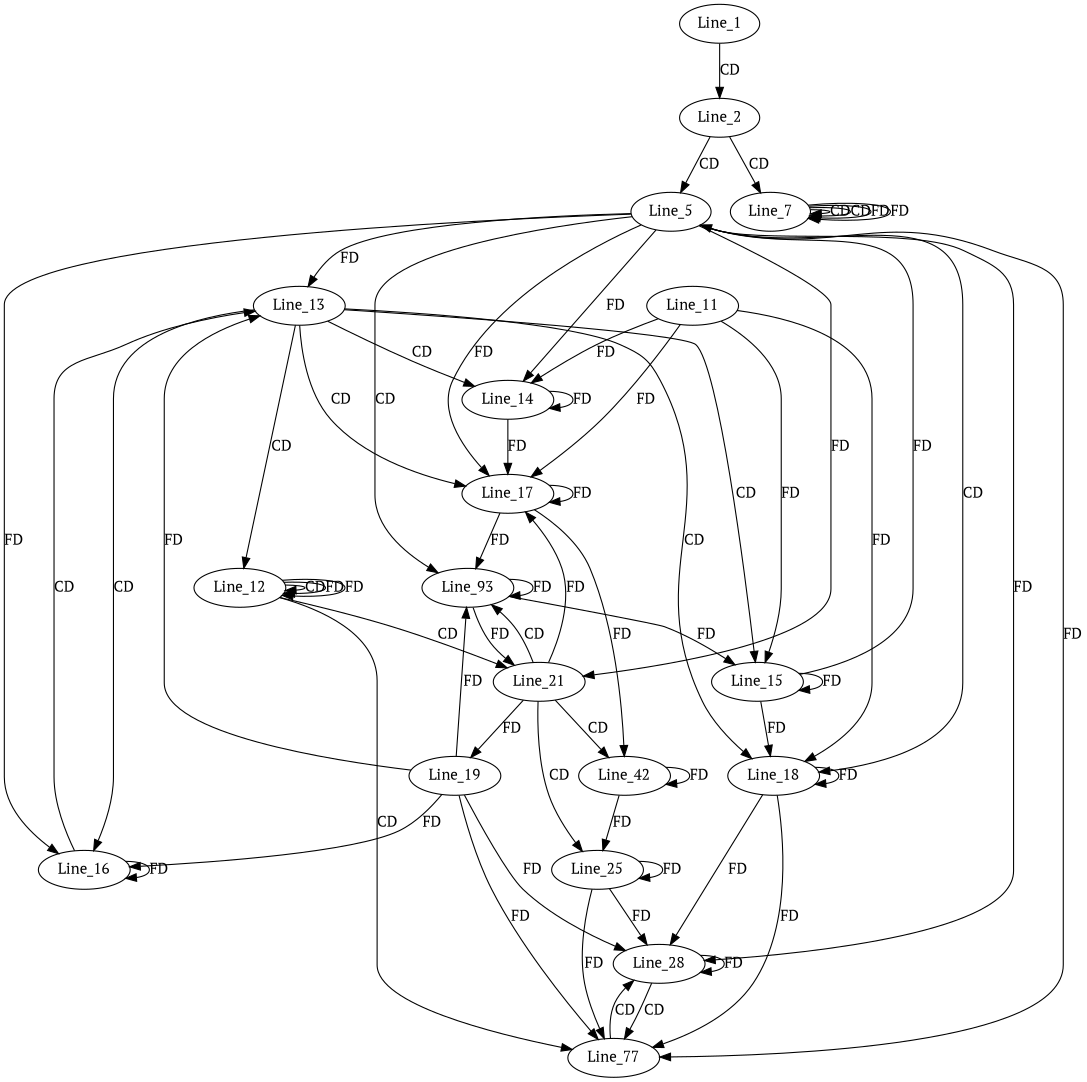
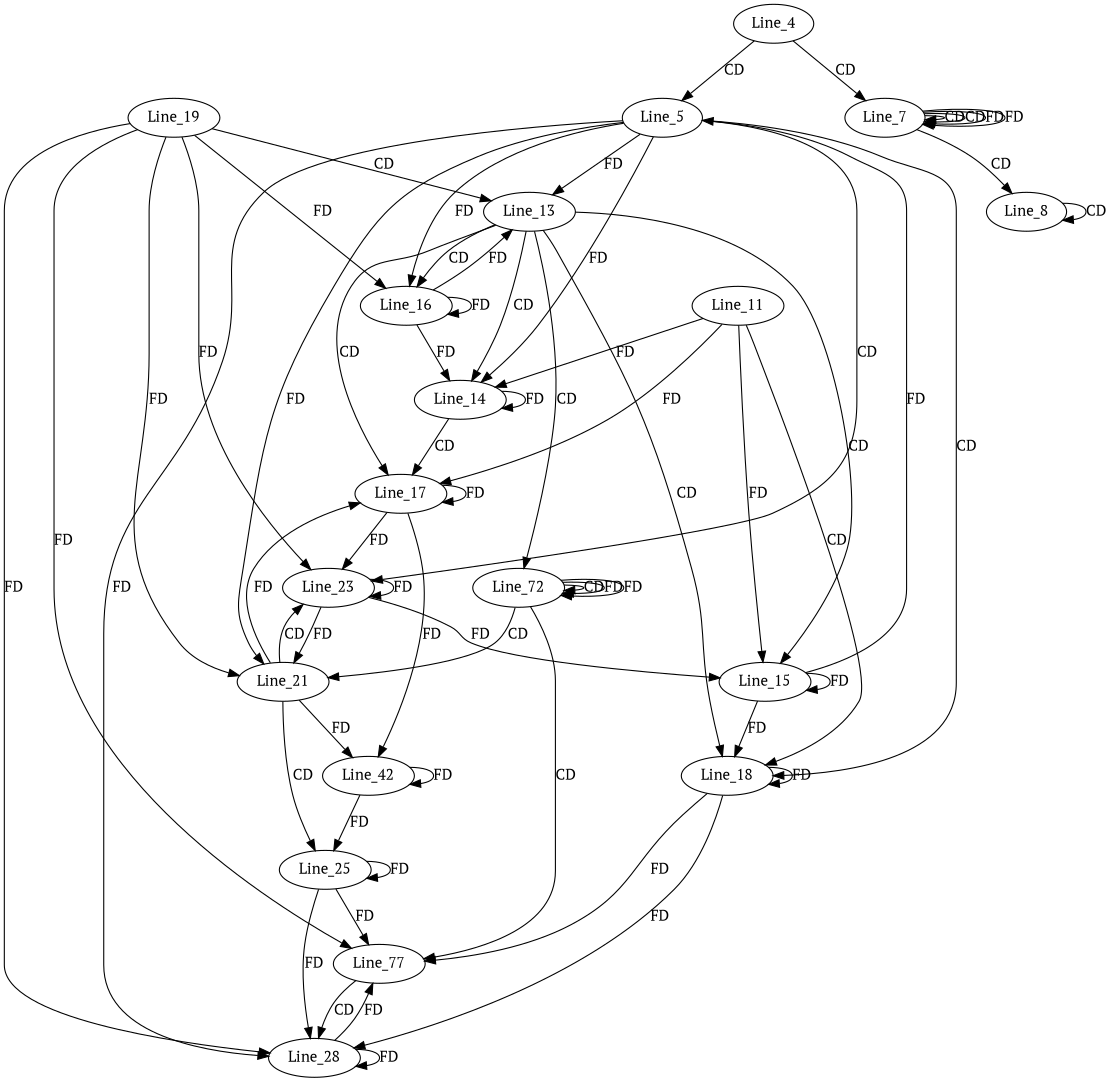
(720, 24) -> none
(720, 118) -> (774, 24)
none -> (1027, 212)
(504, 313) -> none
none -> (430, 348)
(518, 447) -> (445, 447)
(174, 541) -> (384, 165)
(882, 541) -> (837, 541)
(64, 588) -> (498, 259)
(240, 588) -> (519, 588)
(468, 588) -> (328, 588)
(1063, 649) -> none
(501, 725) -> (144, 424)
(598, 729) -> (341, 729)
(654, 1011) -> (374, 1011)
